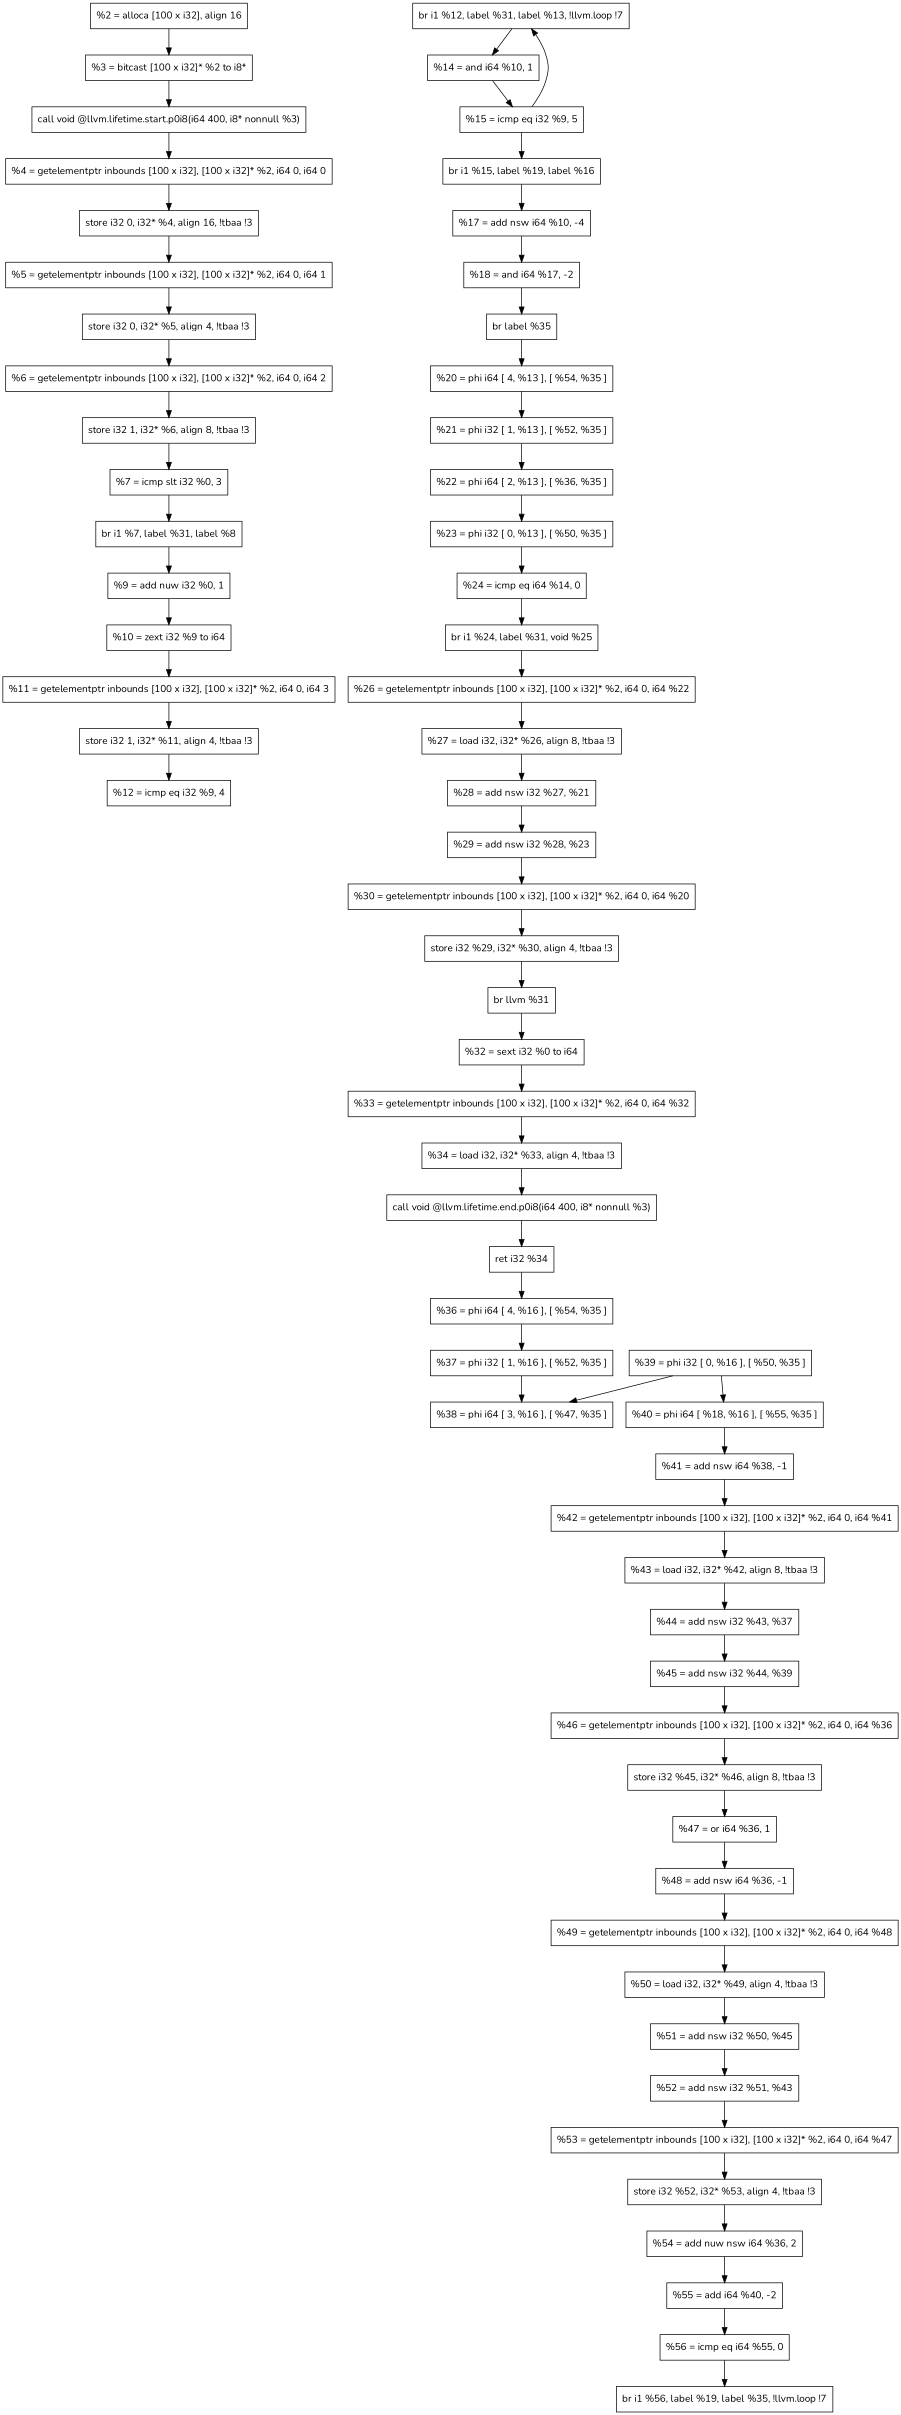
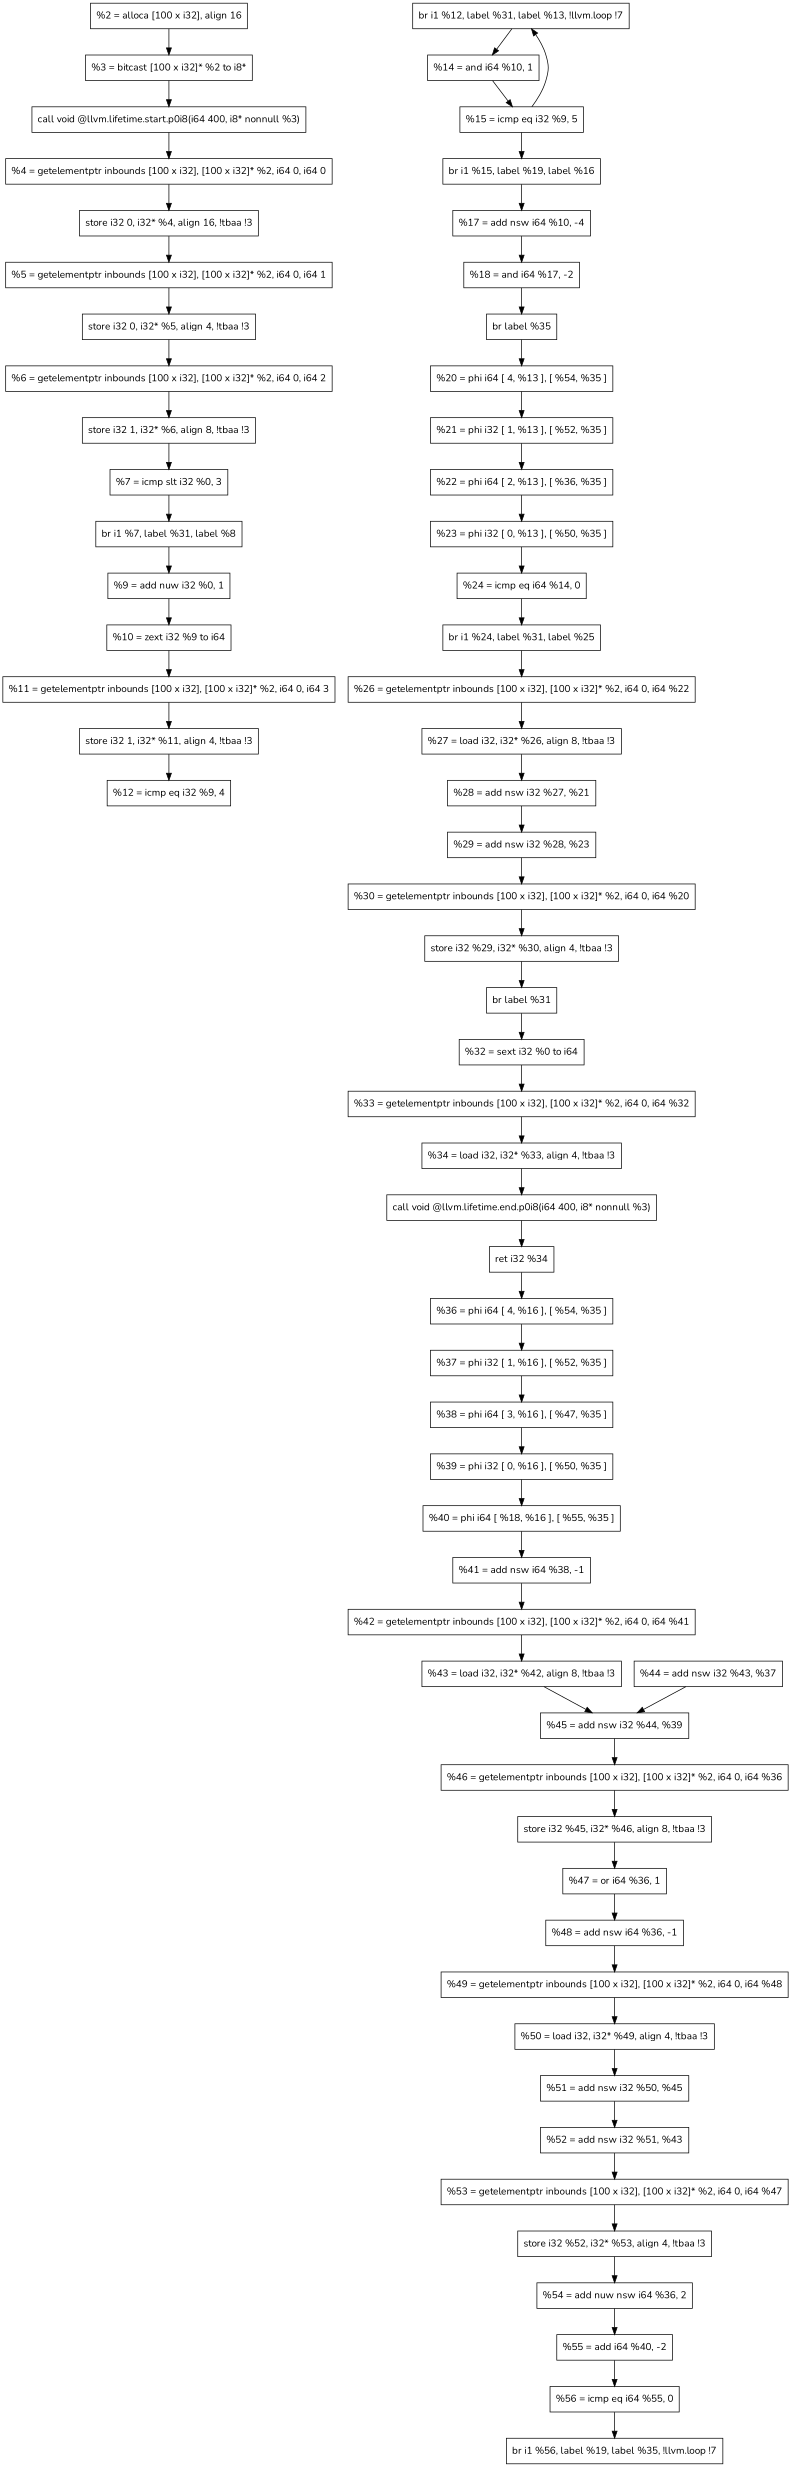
(522, 638) -> (522, 638)
(522, 1000) -> (522, 1000)
(625, 1388) -> (522, 1437)
(725, 1593) -> (565, 1698)
